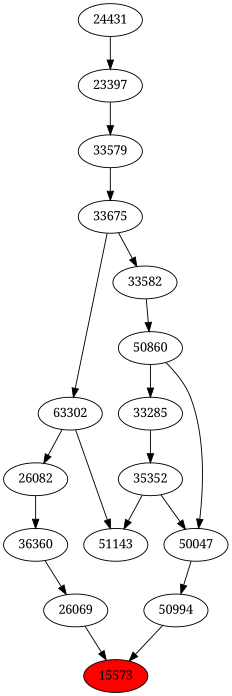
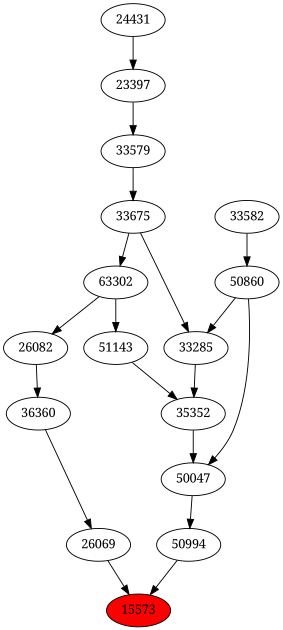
(125, 246) -> (162, 278)
(135, 508) -> (151, 378)
